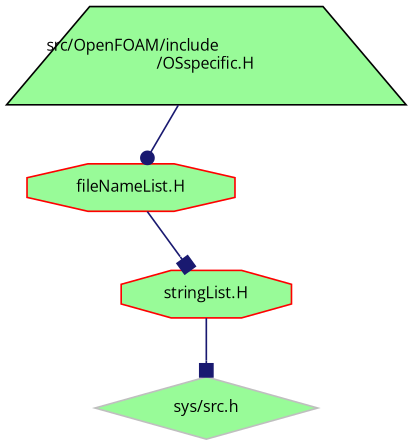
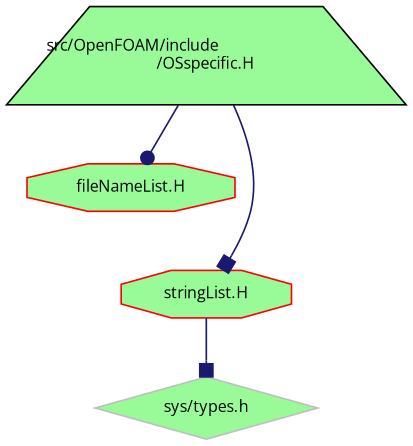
(164, 234) -> (253, 181)
(206, 408) -> (206, 408)
